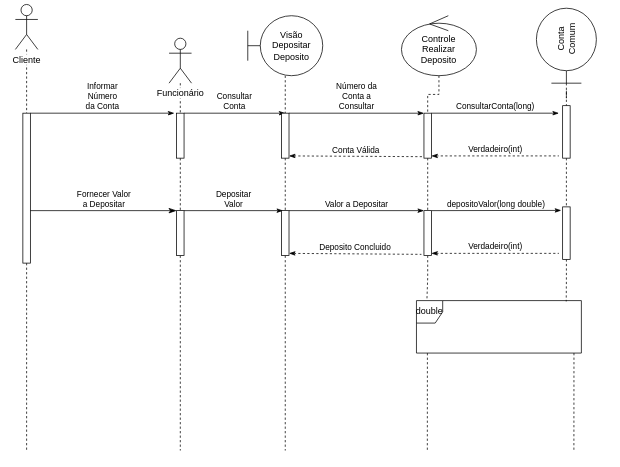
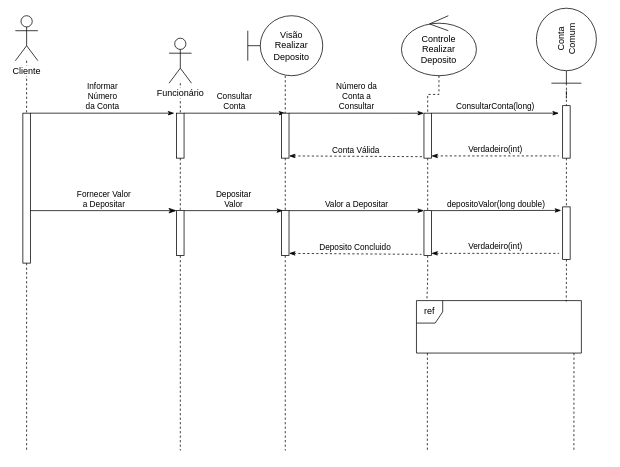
(27, 27) -> (27, 38)
(292, 45) -> (292, 45)
(430, 312) -> (430, 312)
